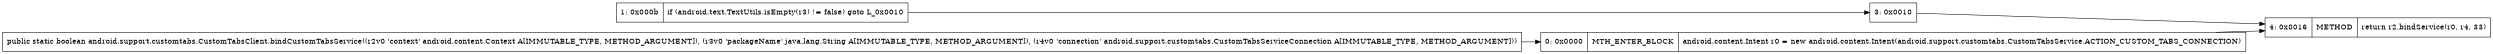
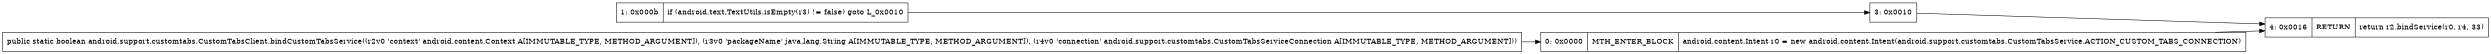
(2335, 27) -> (2334, 27)
